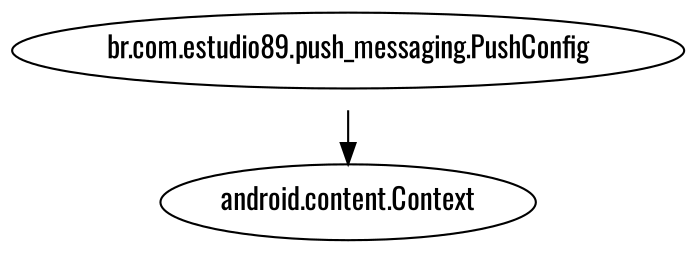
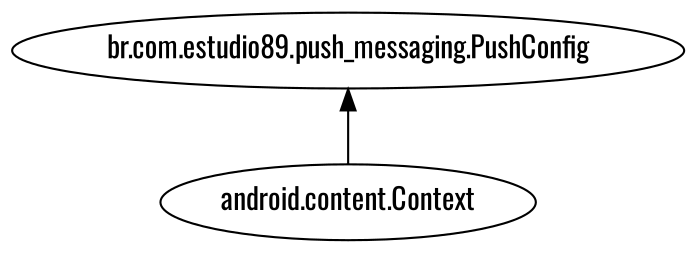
(348, 126) -> (348, 137)
